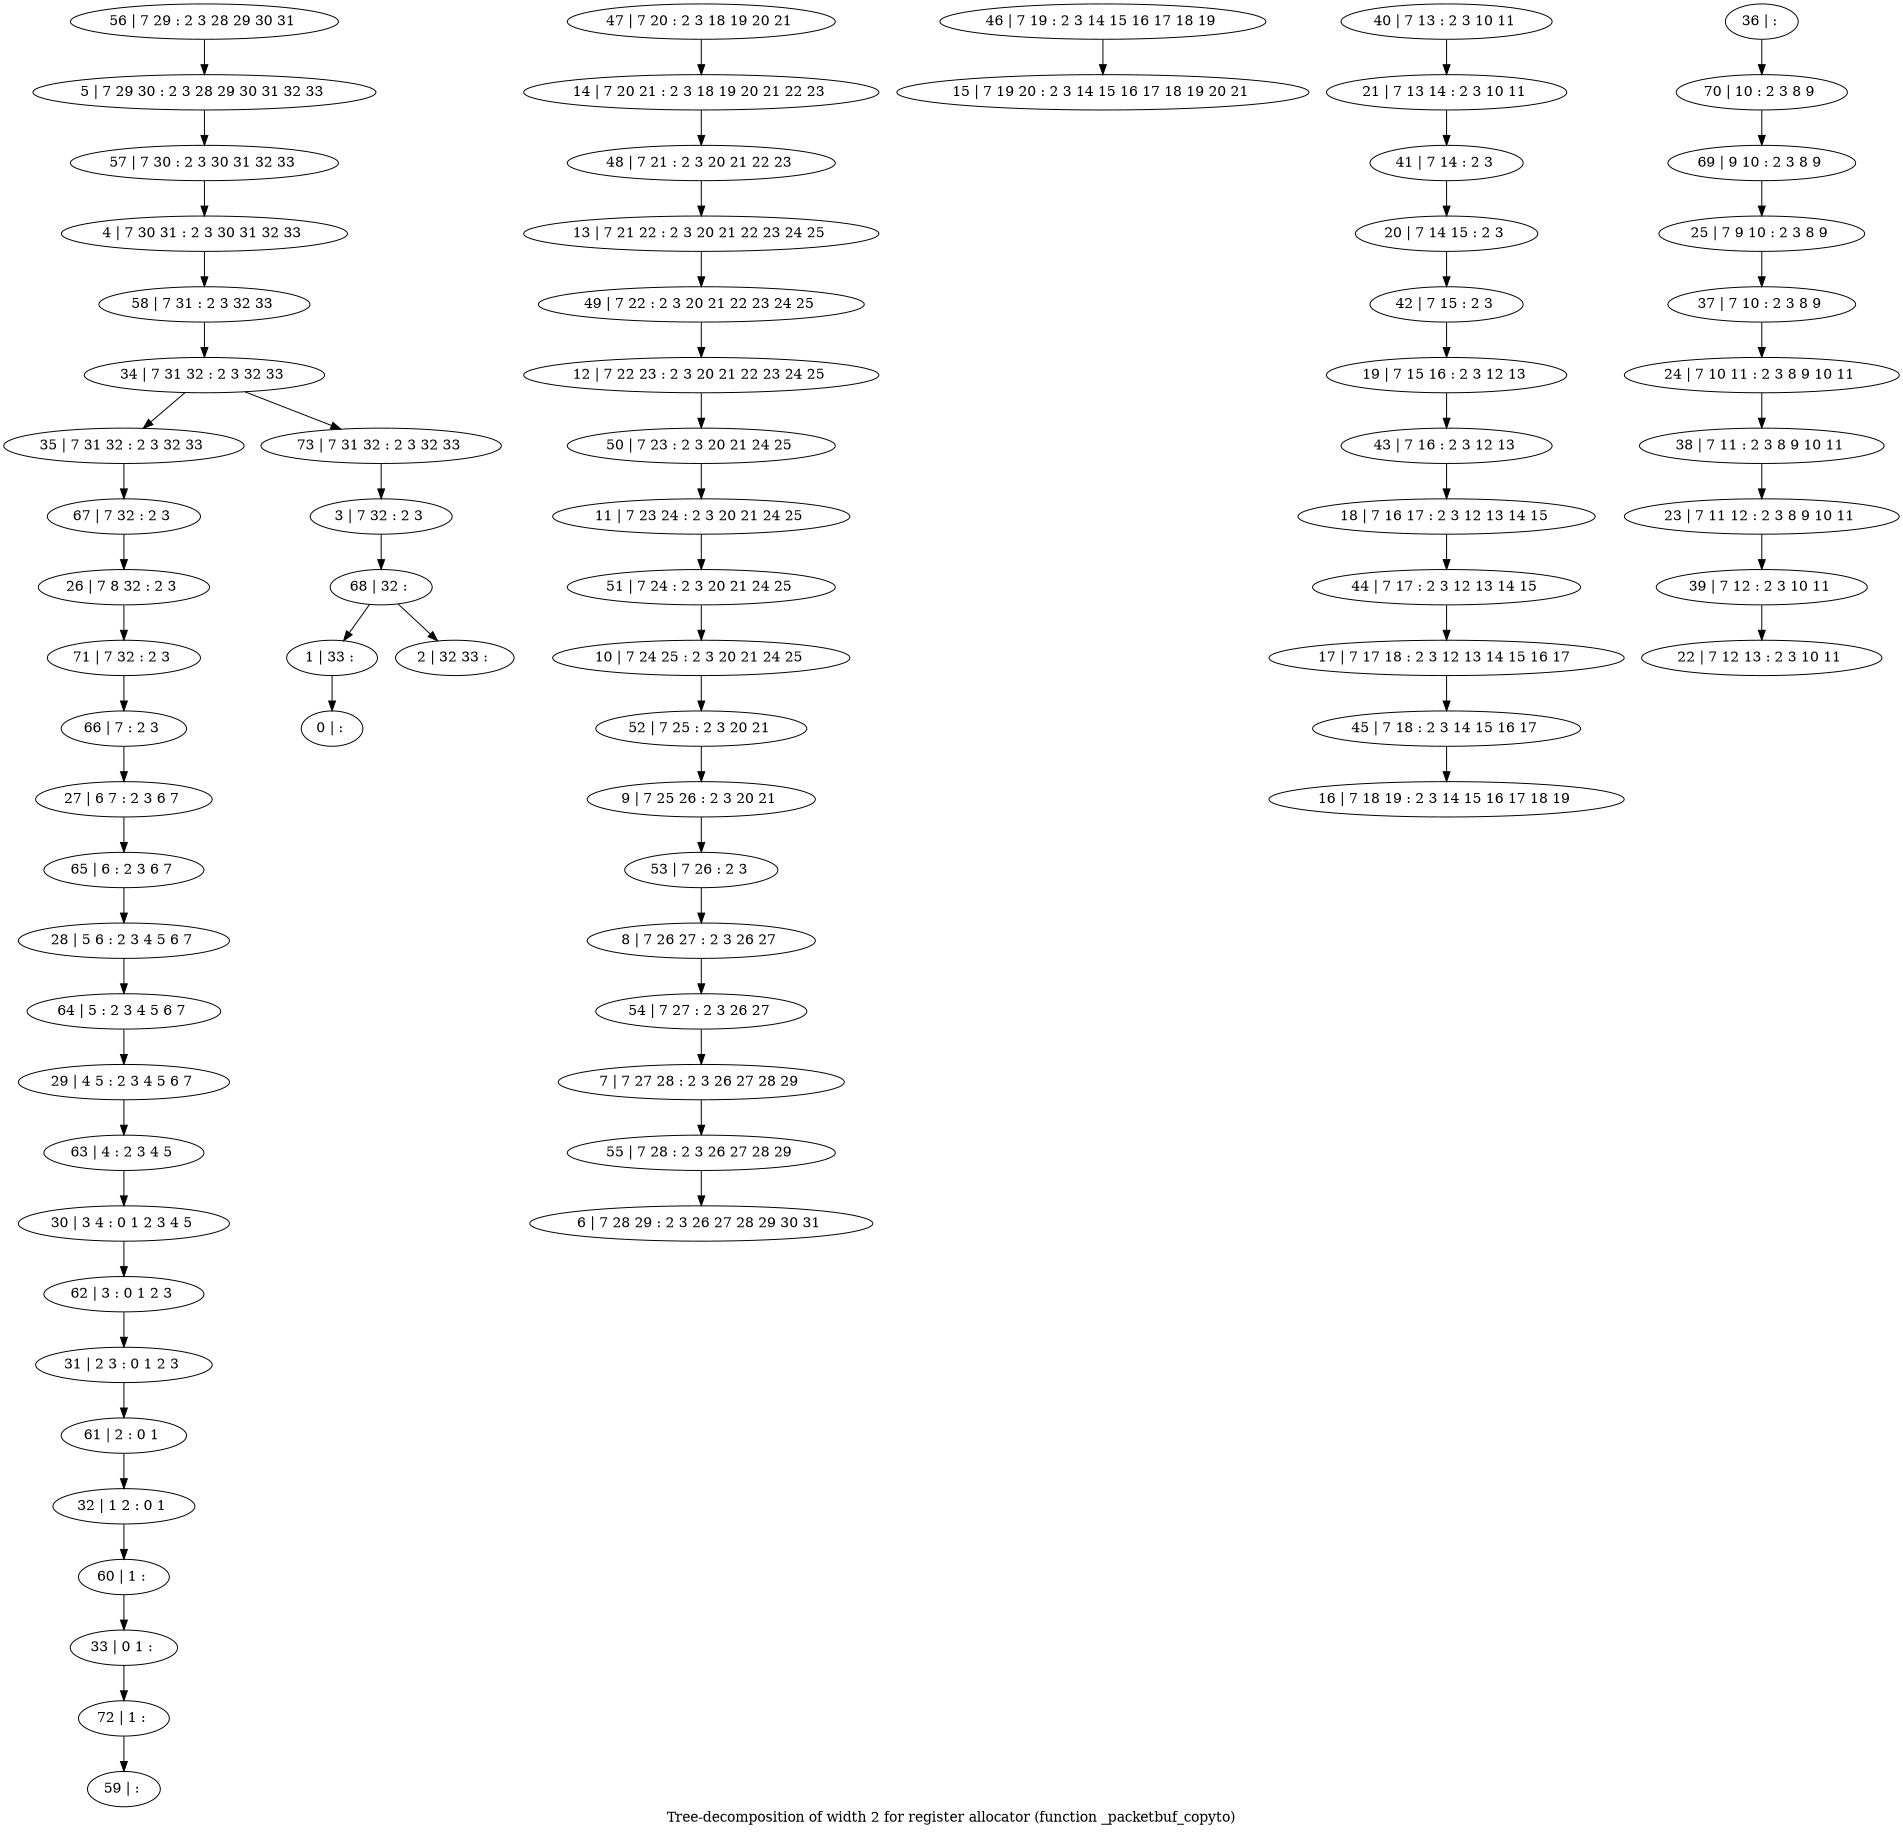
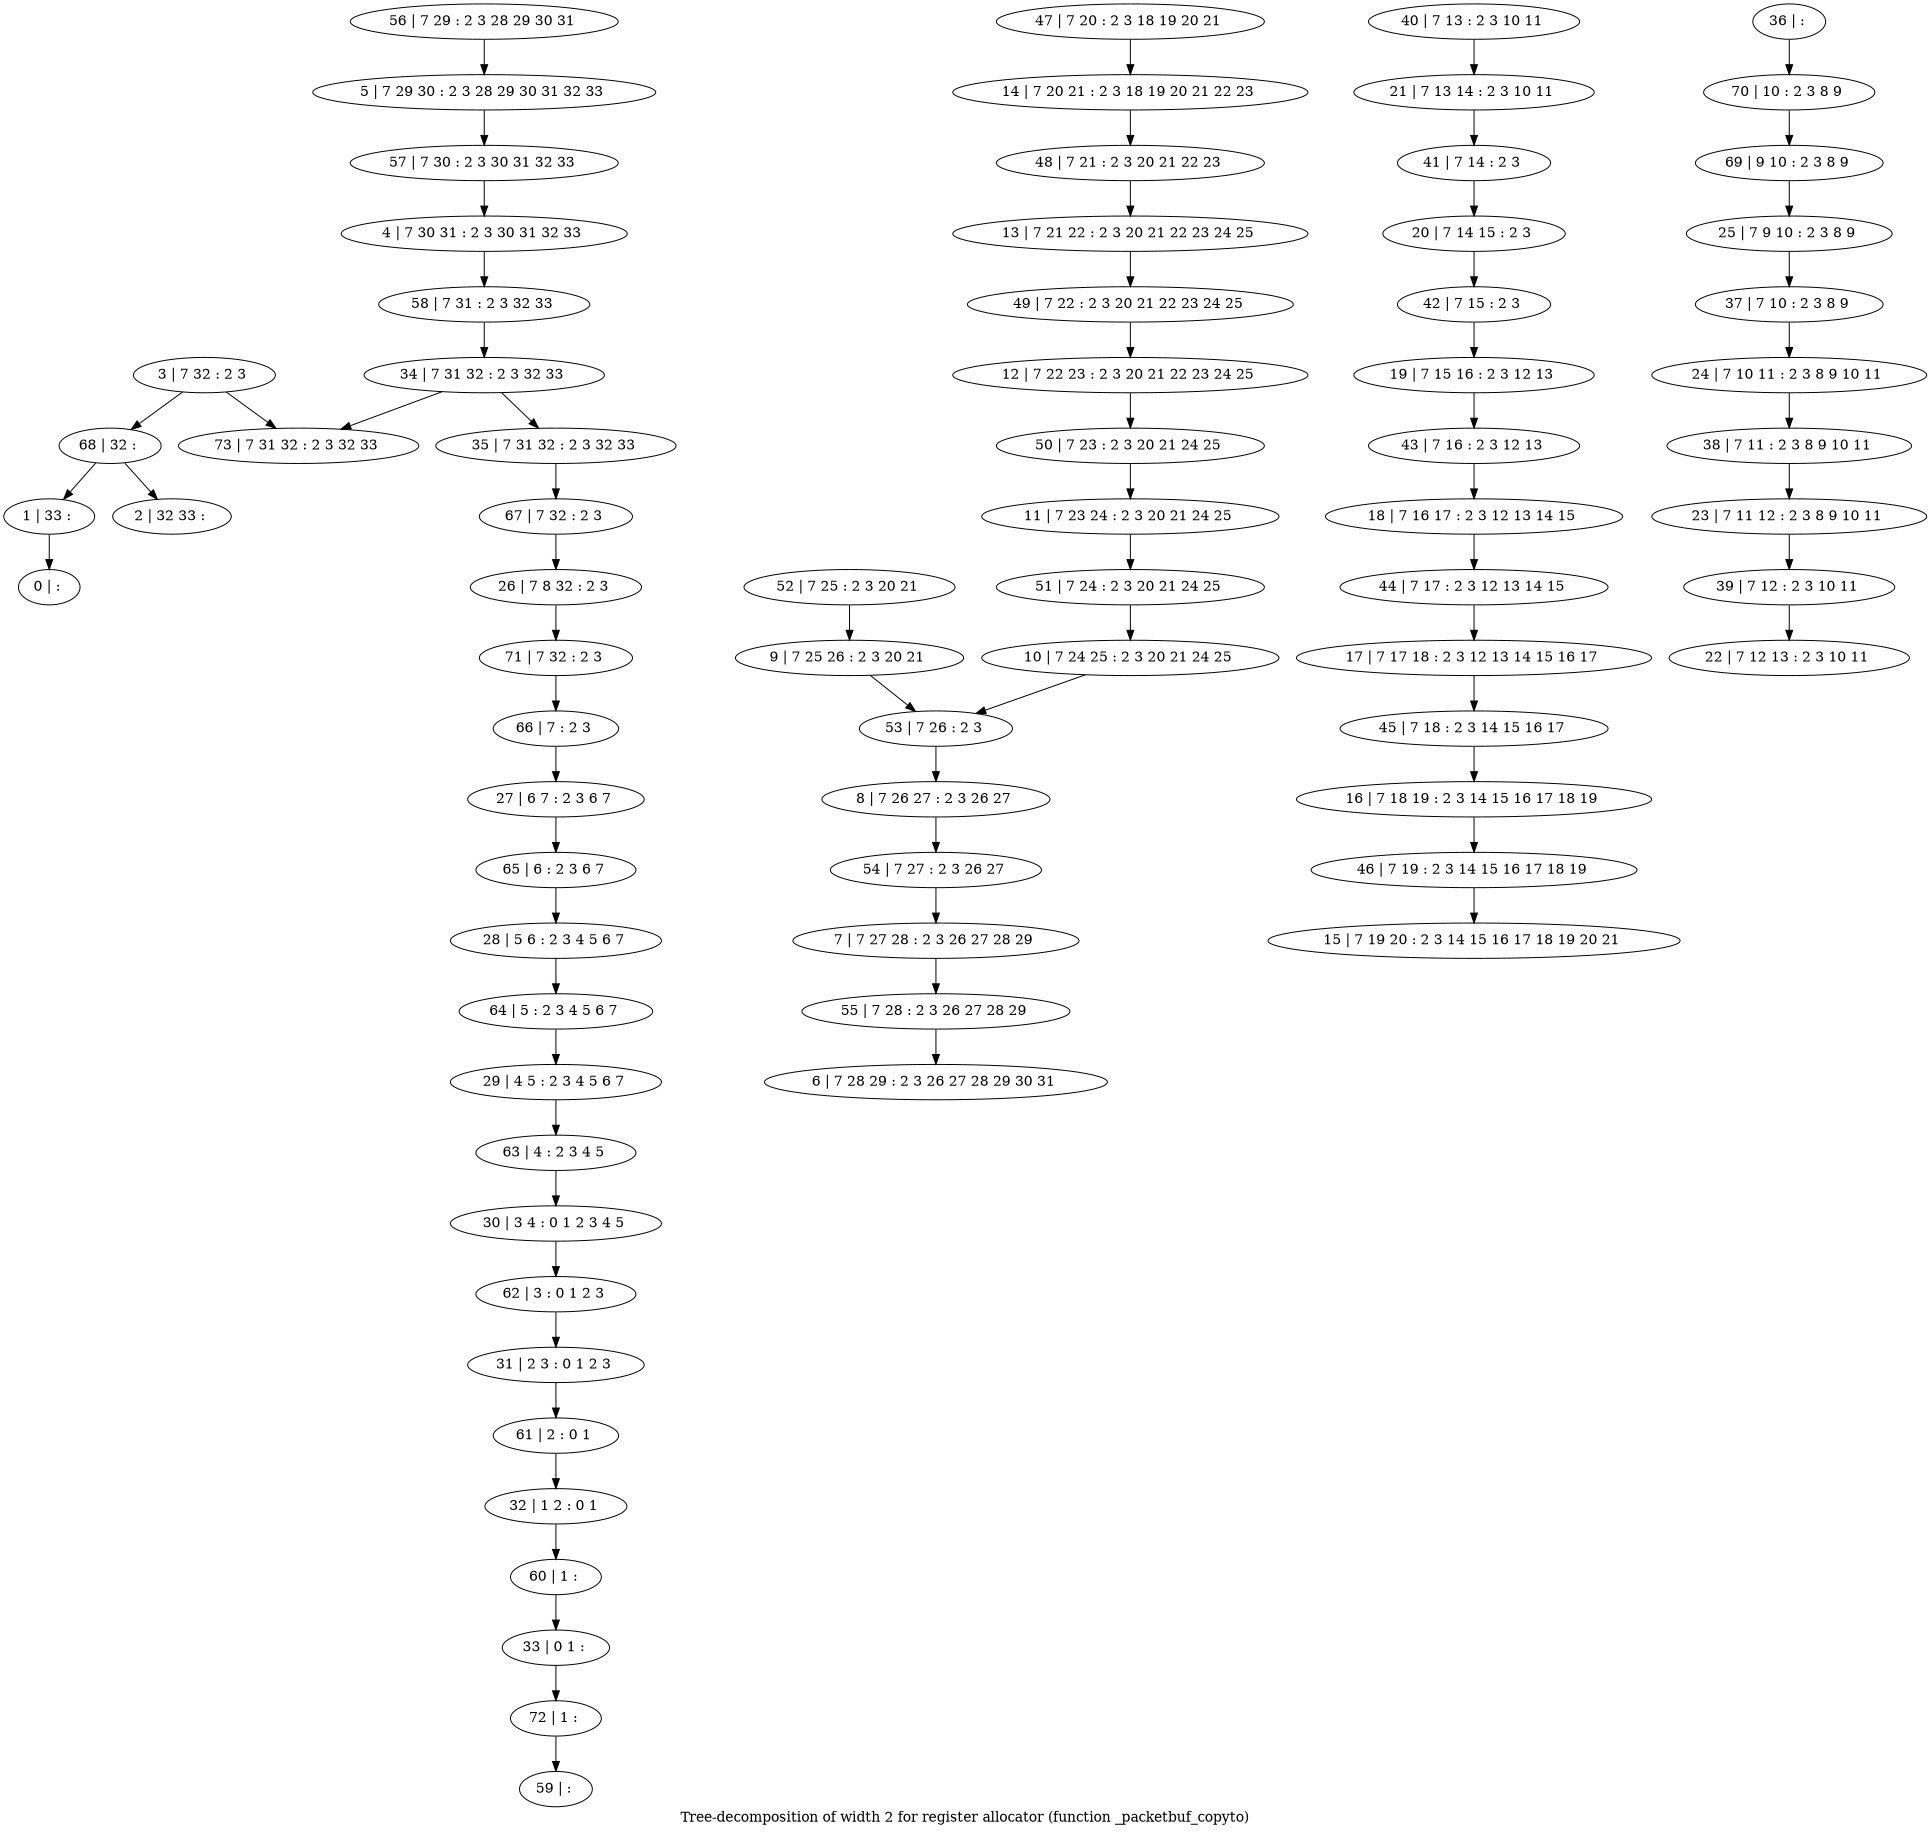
(381, 476) -> (247, 407)
(701, 688) -> (1035, 693)
none -> (1474, 830)
